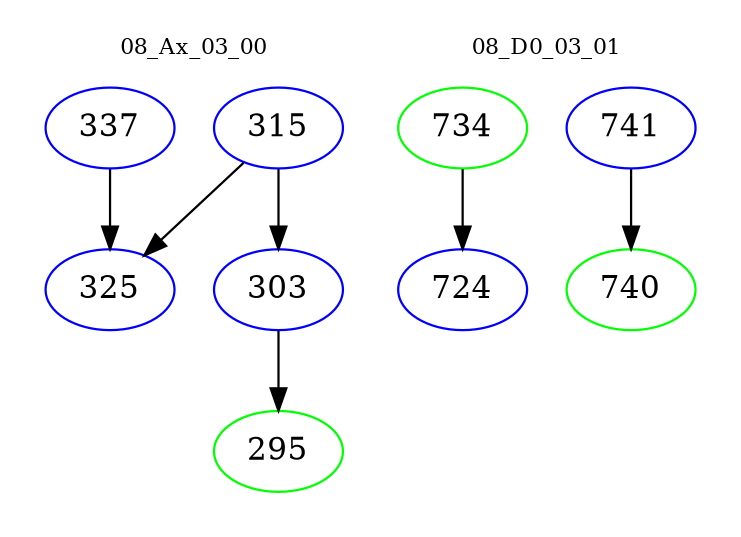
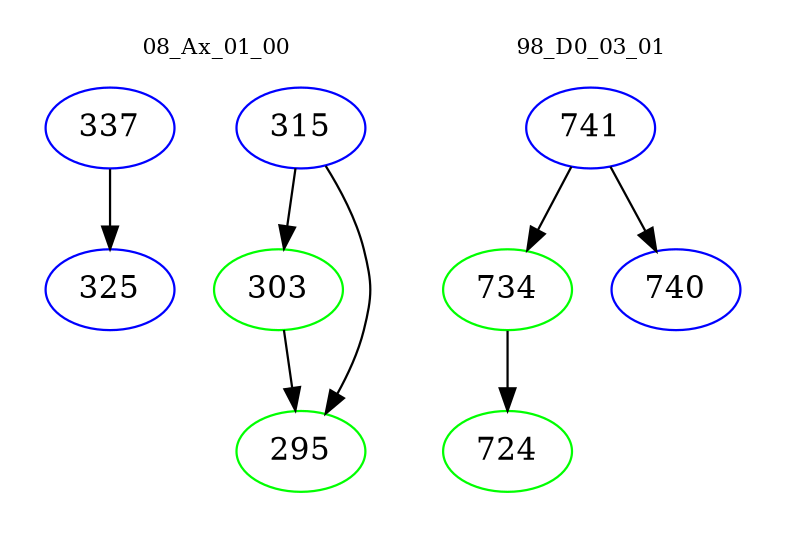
(194, 48) -> (217, 48)
(547, 48) -> (592, 48)
none -> (555, 198)
(202, 201) -> (370, 278)
(278, 290) -> (278, 290)
(463, 290) -> (508, 451)
(631, 290) -> (676, 290)
